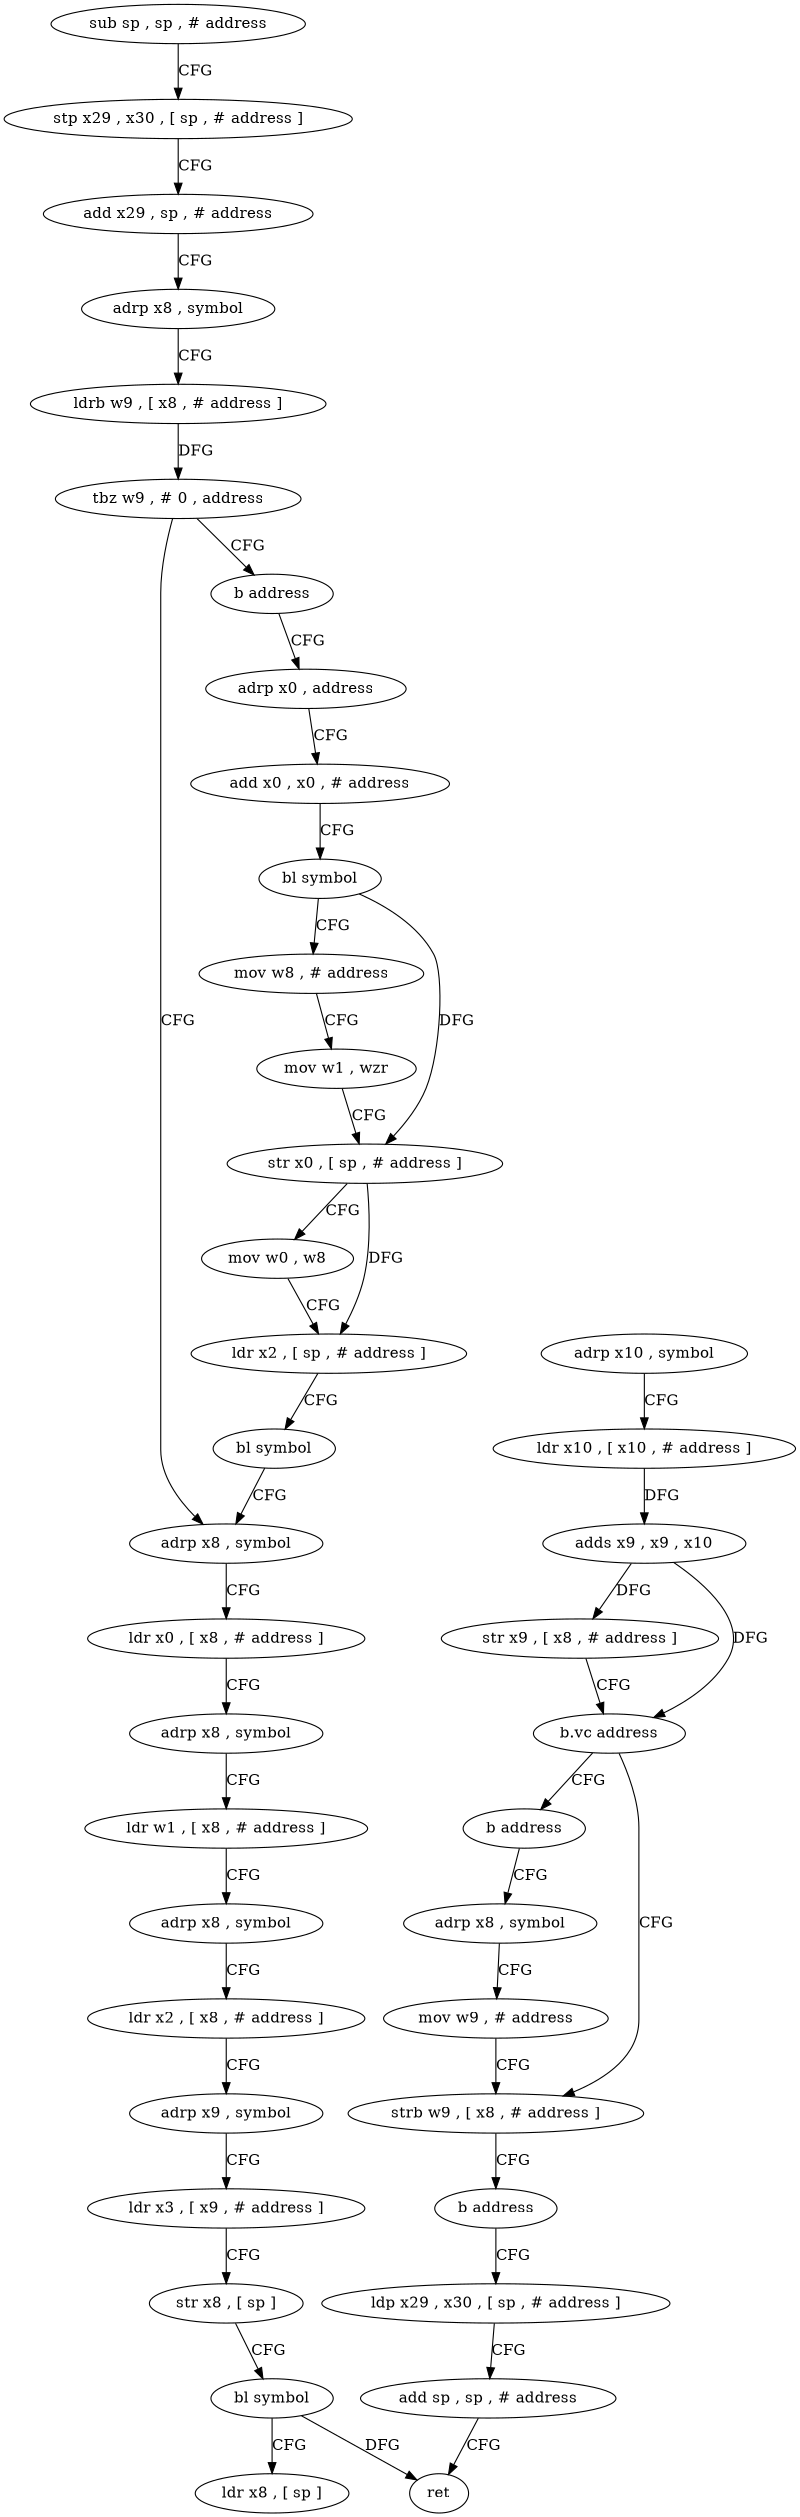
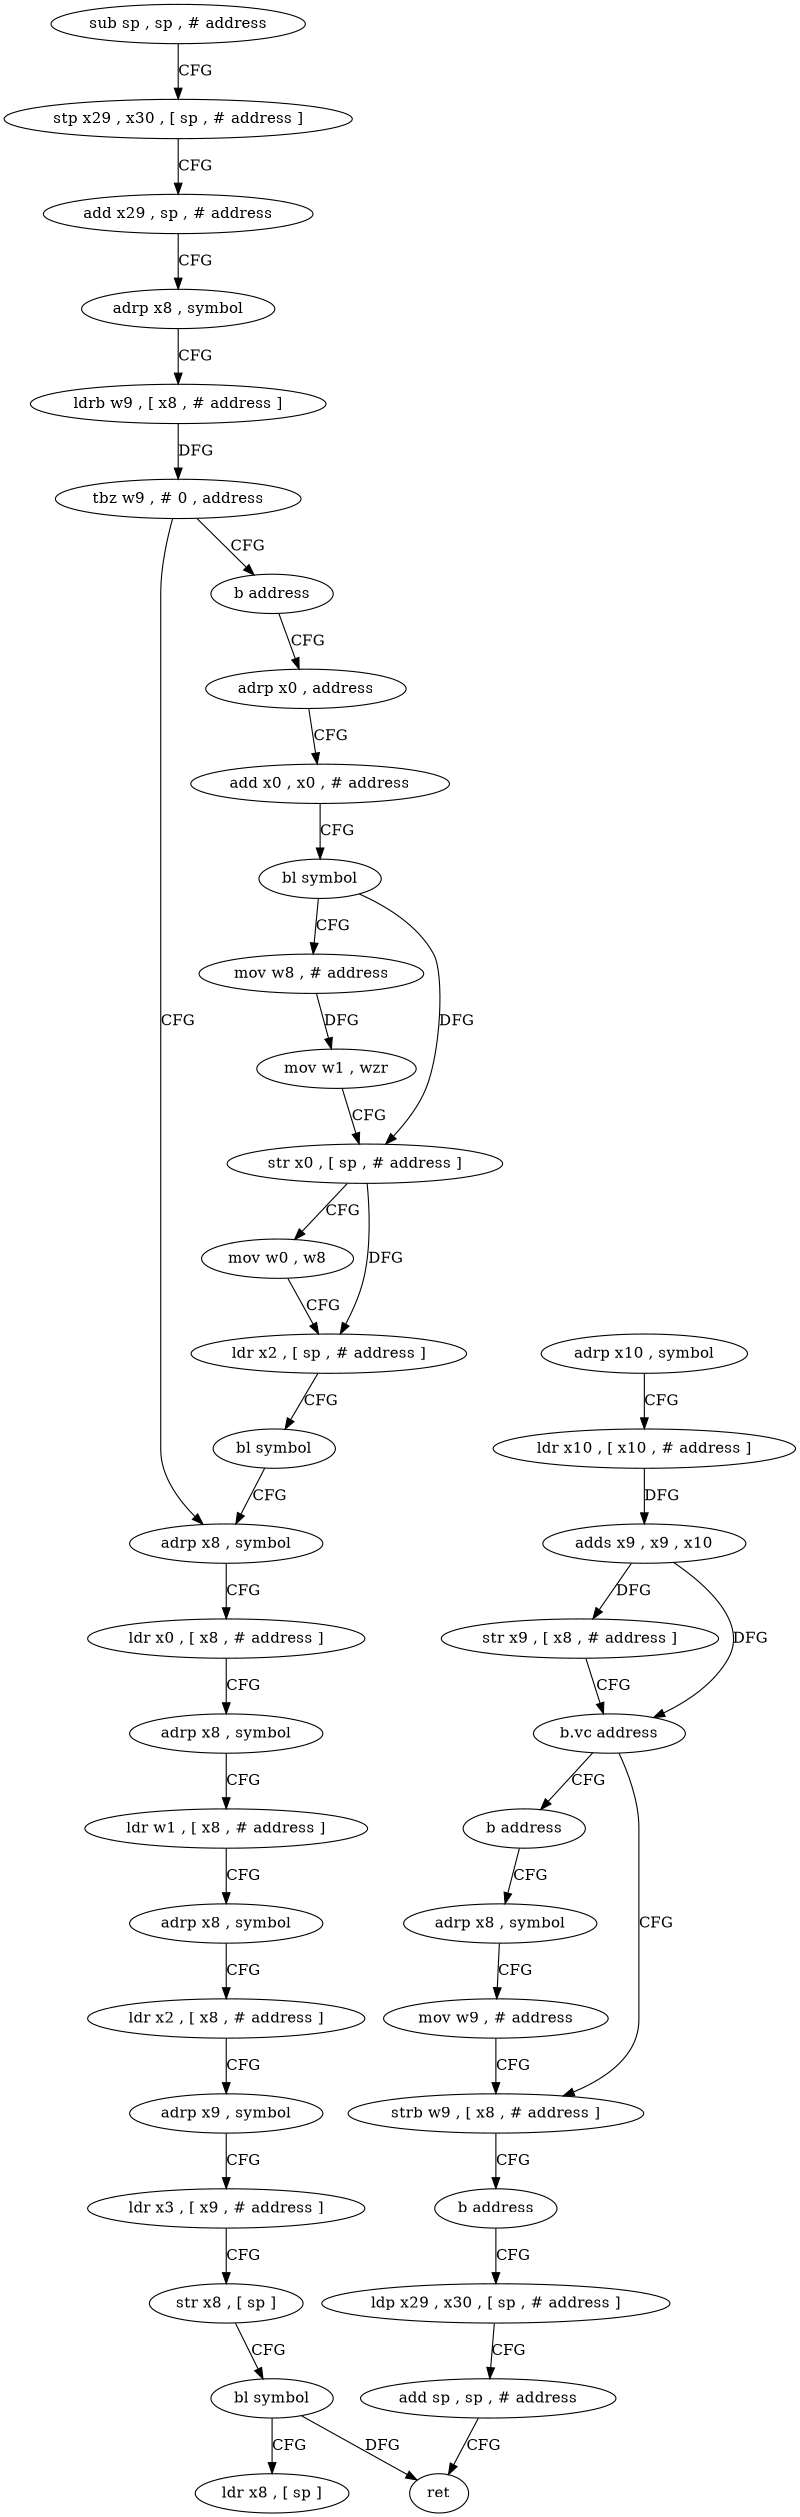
(342, 1021) -> (342, 1021)
